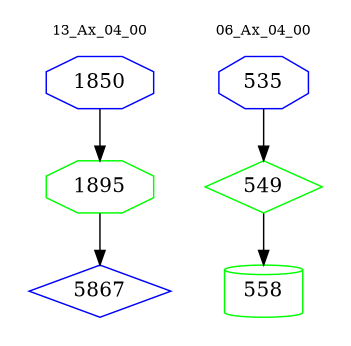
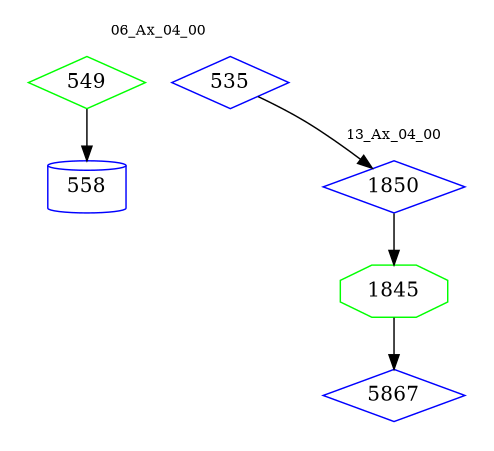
(100, 83) -> (394, 187)
(264, 83) -> (230, 83)
(264, 128) -> (321, 132)
(100, 187) -> (394, 291)
(264, 291) -> (87, 187)
